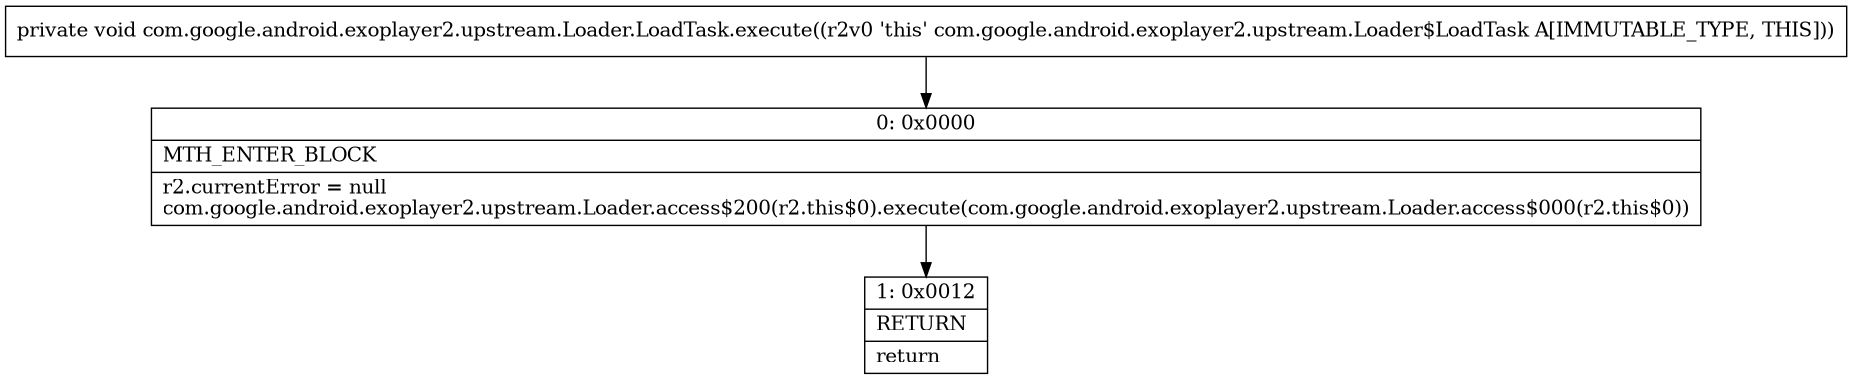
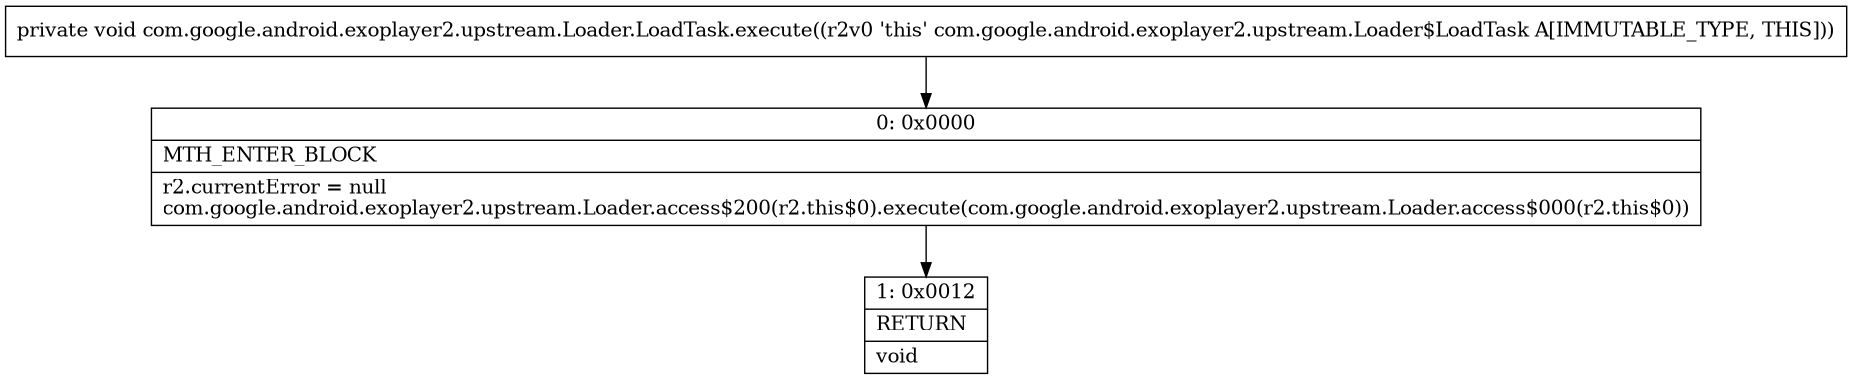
(908, 357) -> (898, 357)
